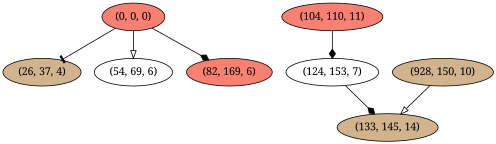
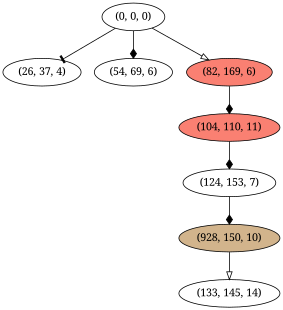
(133, 17) -> (133, 17)
(133, 41) -> (133, 40)
(176, 42) -> (177, 42)
(42, 72) -> (42, 72)
none -> (229, 95)
(357, 97) -> (229, 206)
(388, 127) -> (229, 293)
